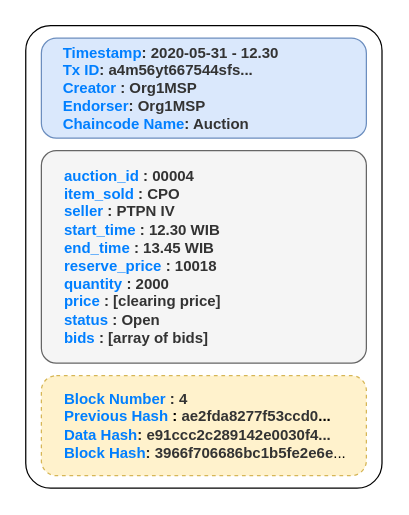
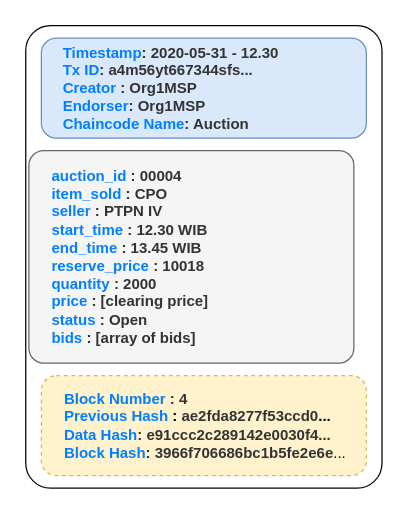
(175, 88) -> (175, 88)
(204, 257) -> (191, 257)
